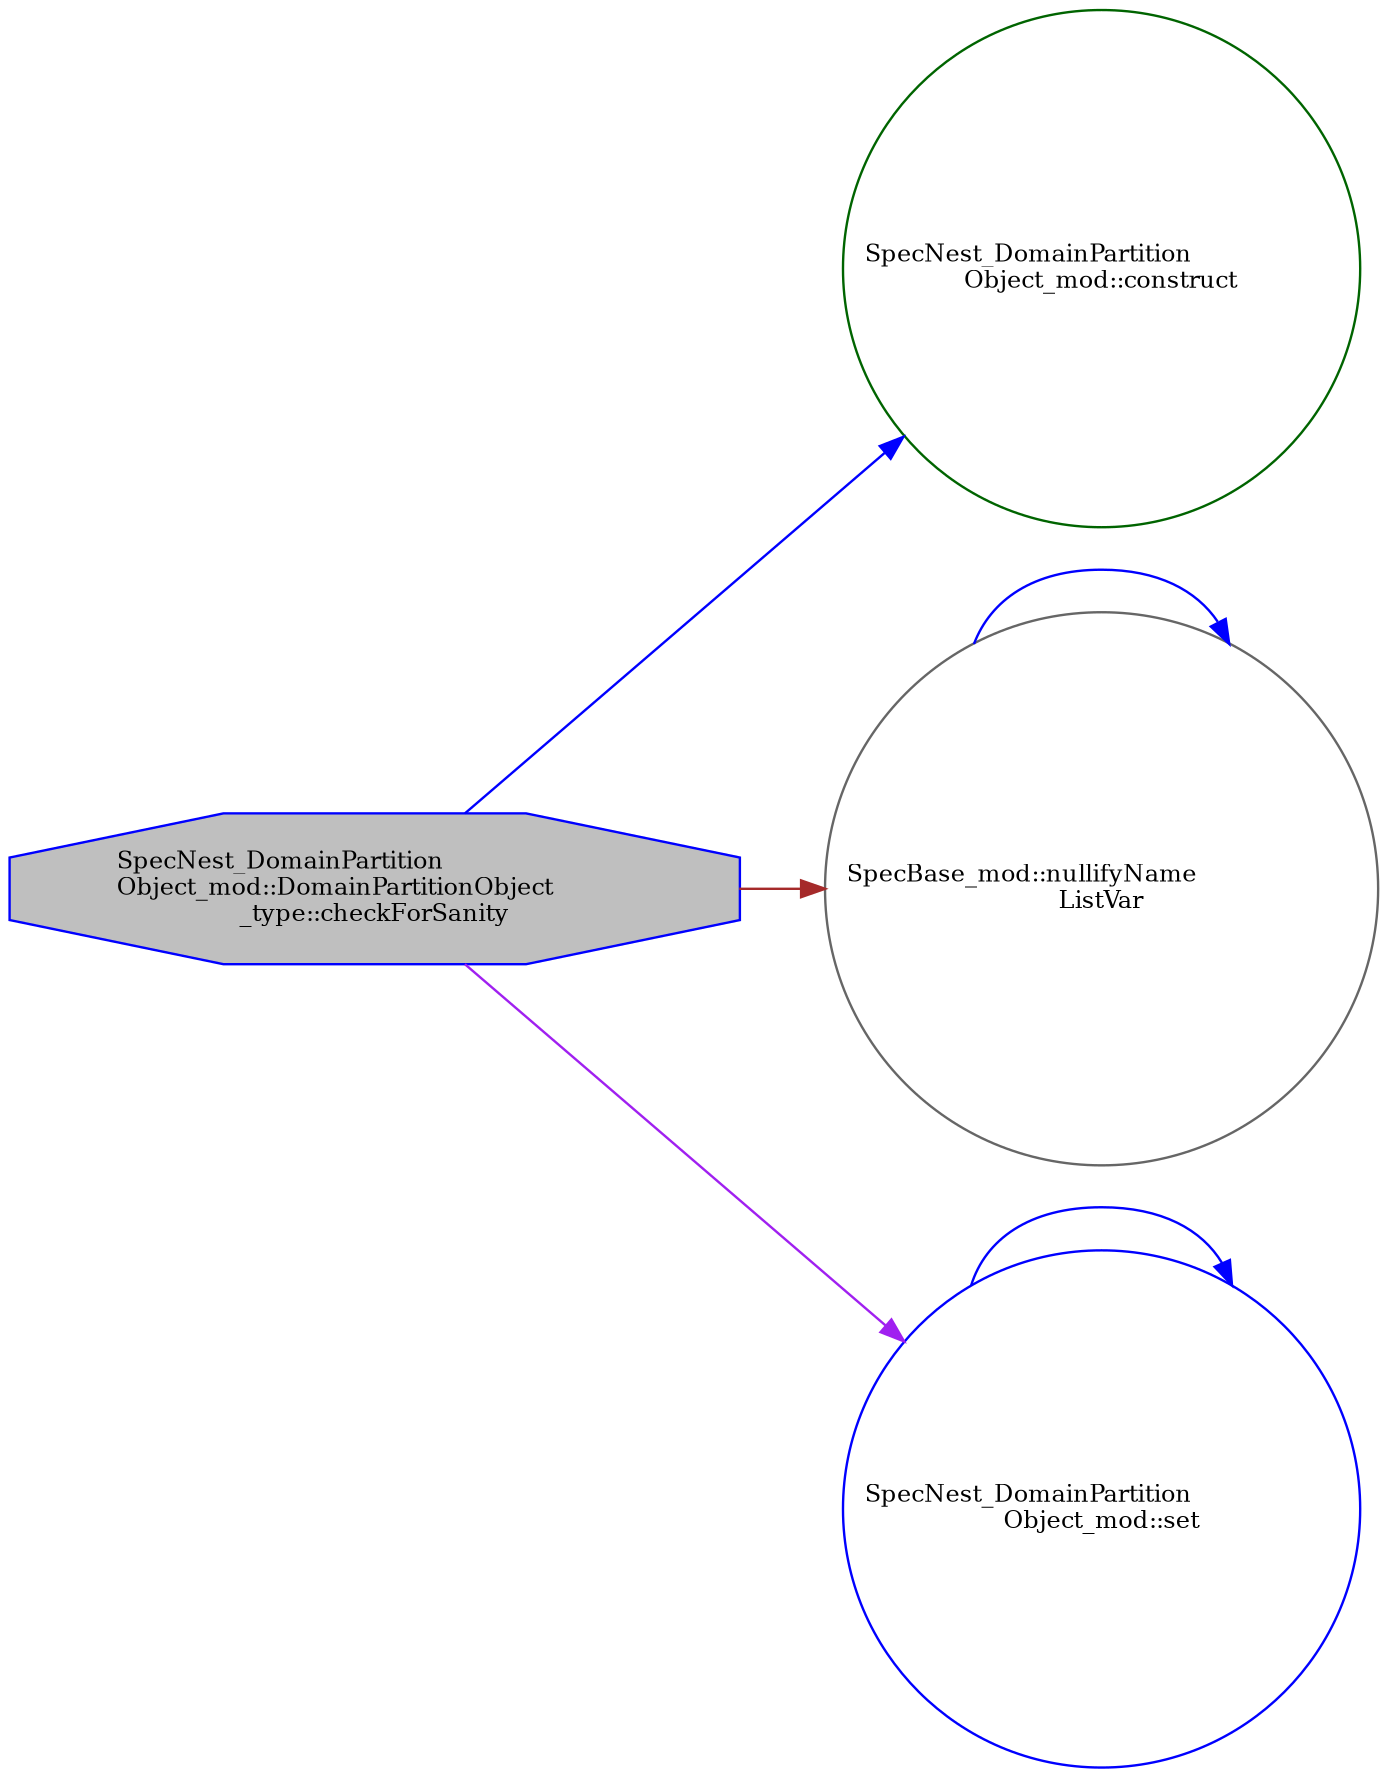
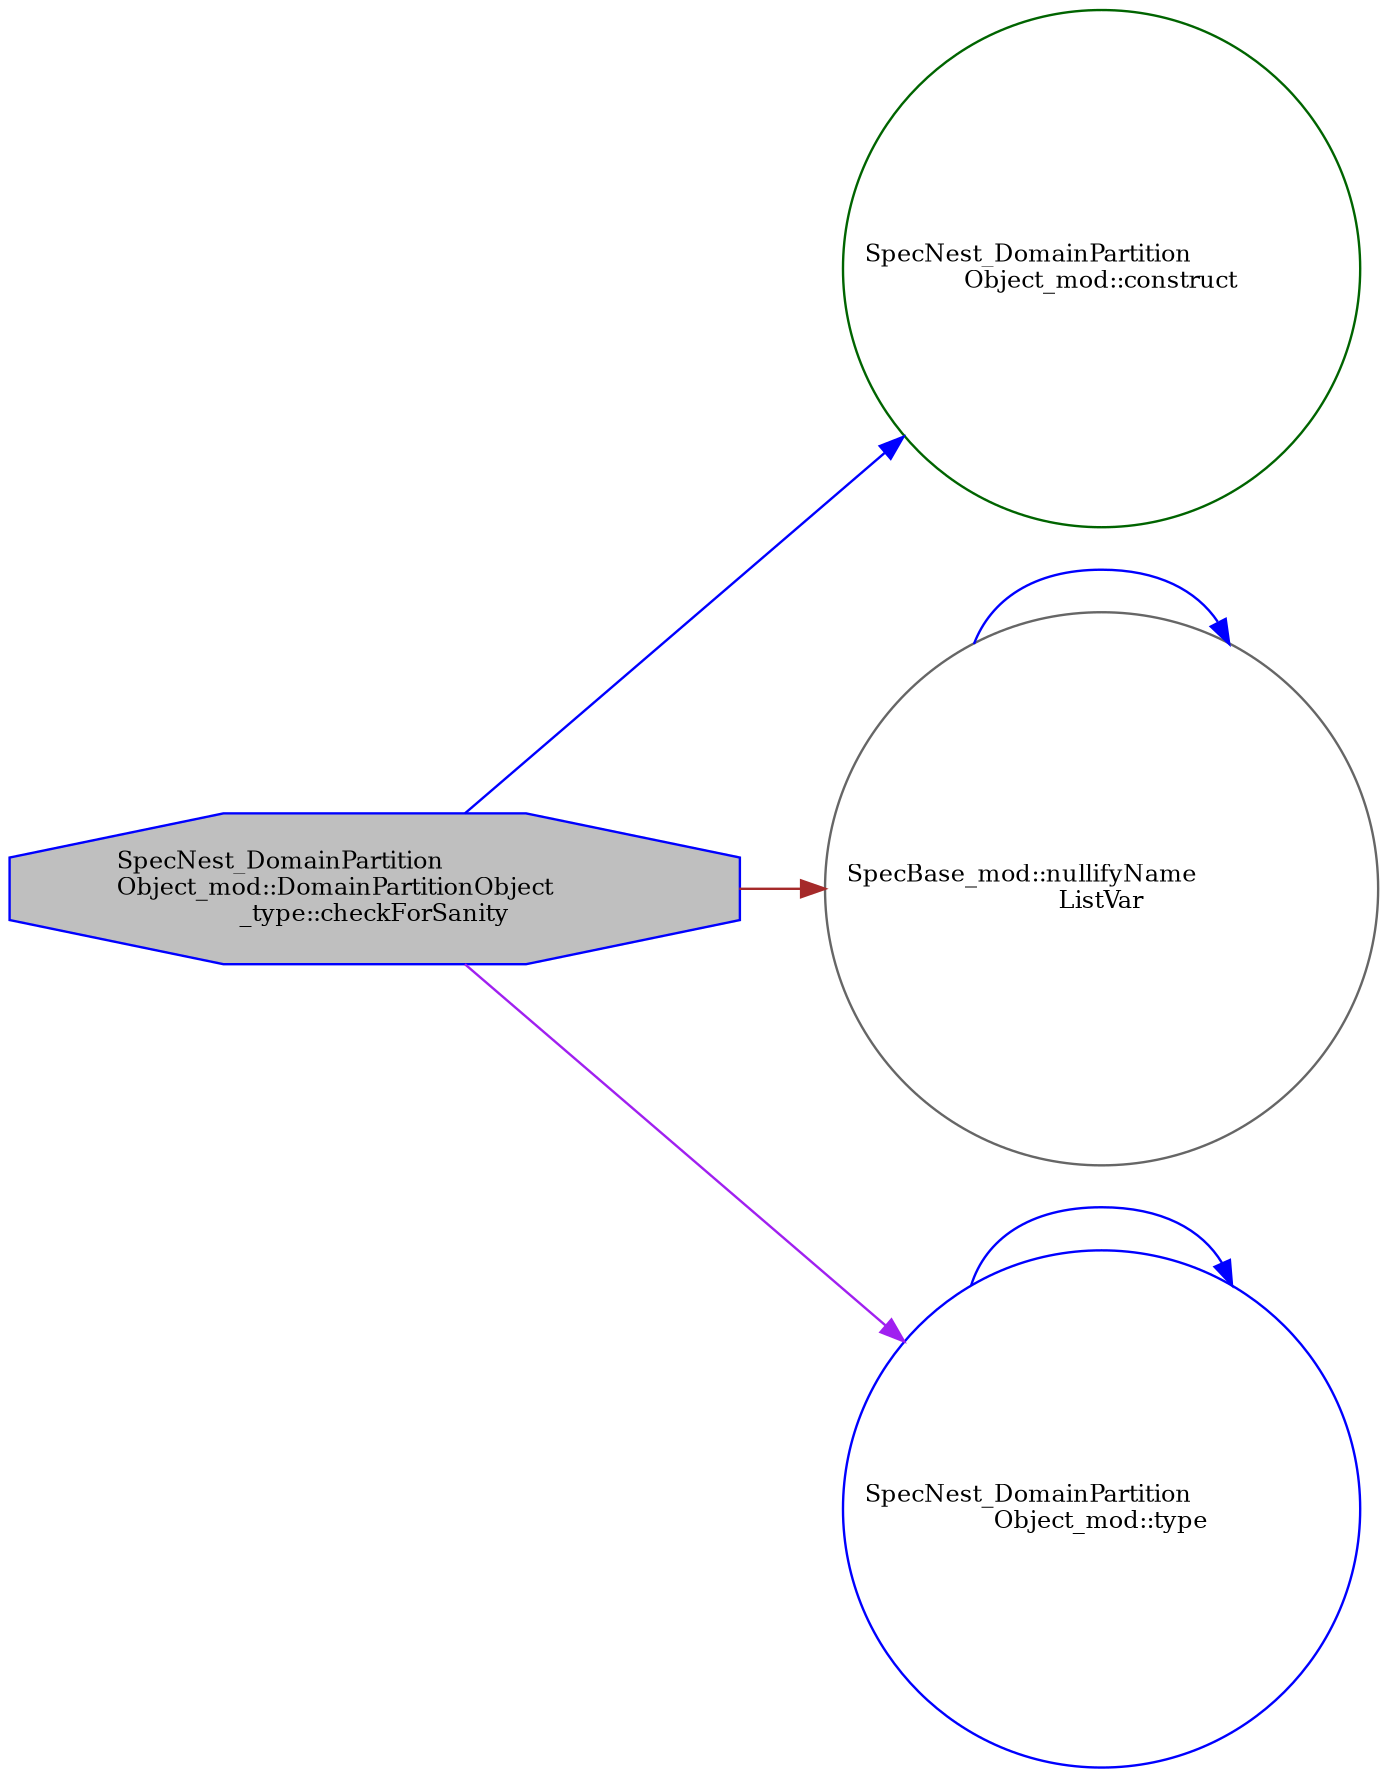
(1102, 1509) -> (1102, 1509)
